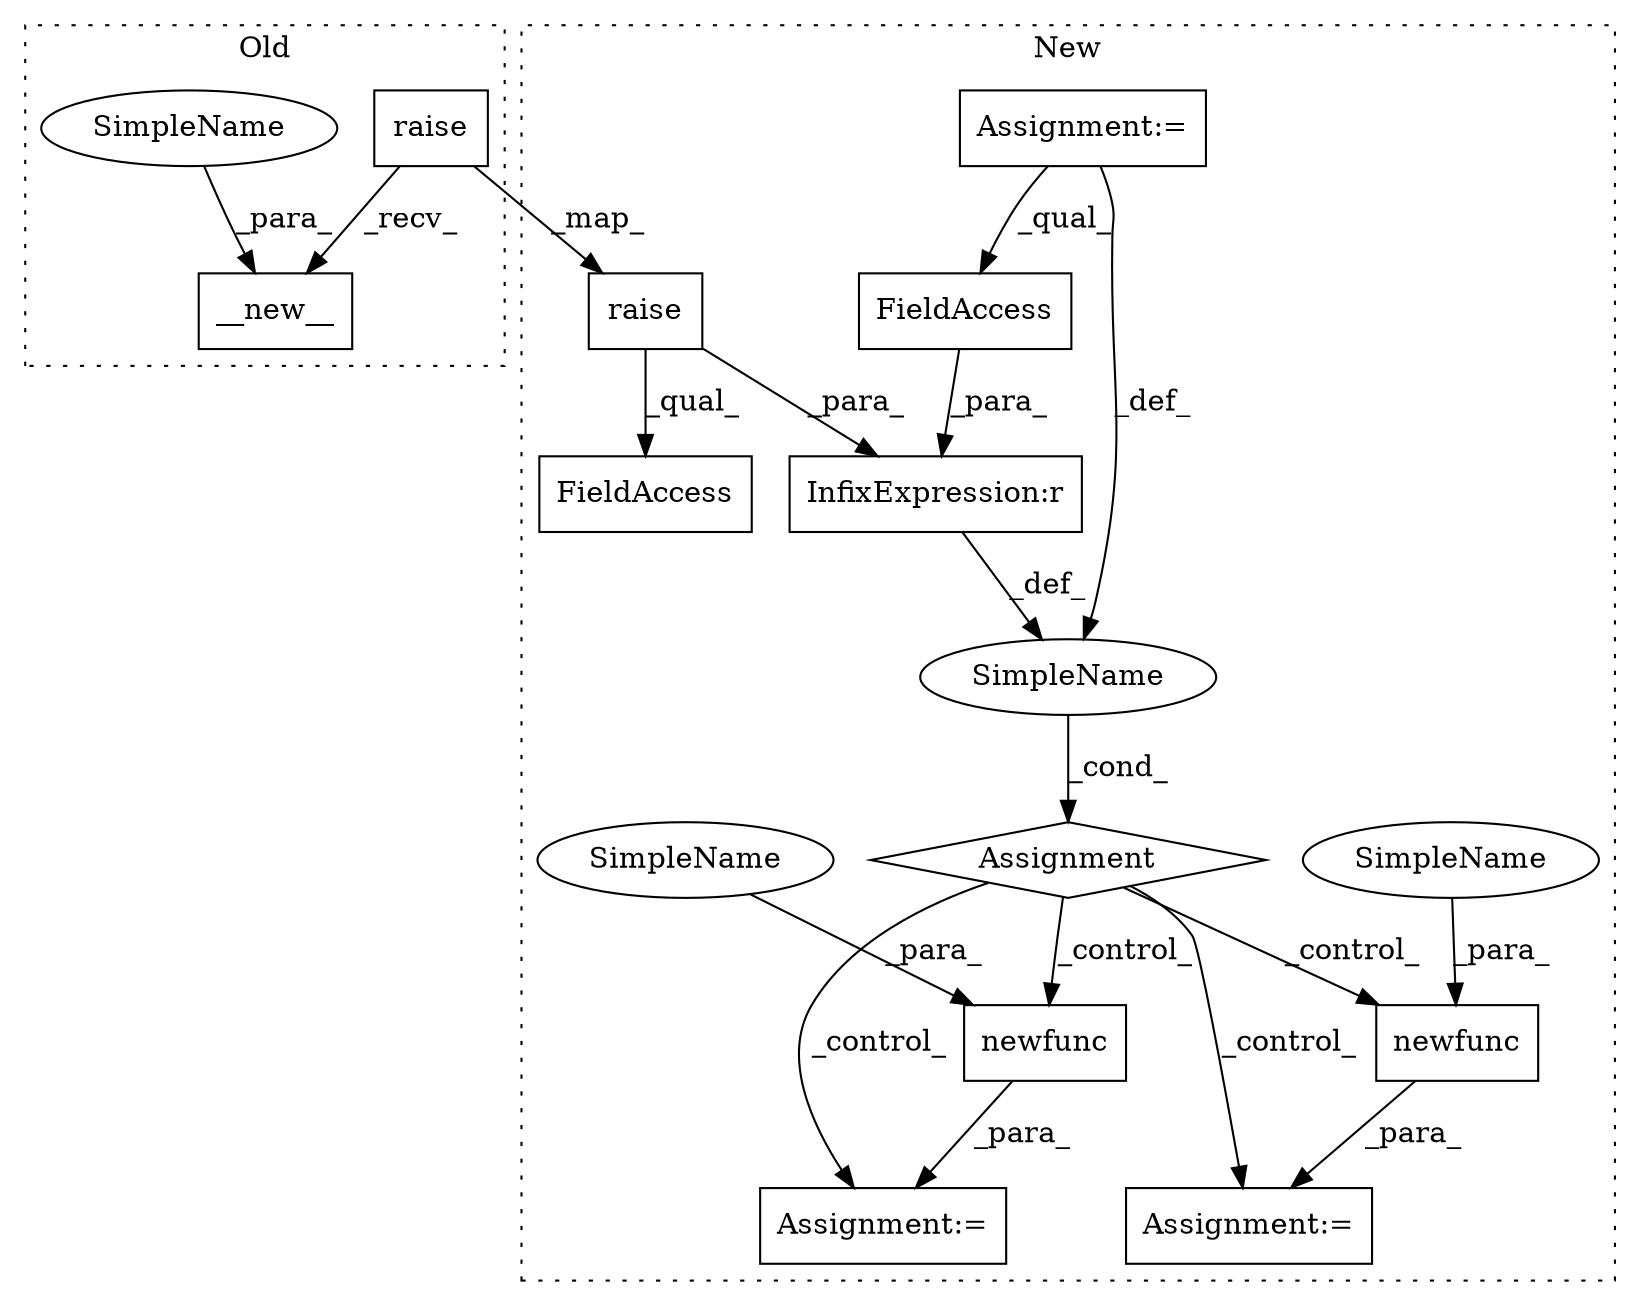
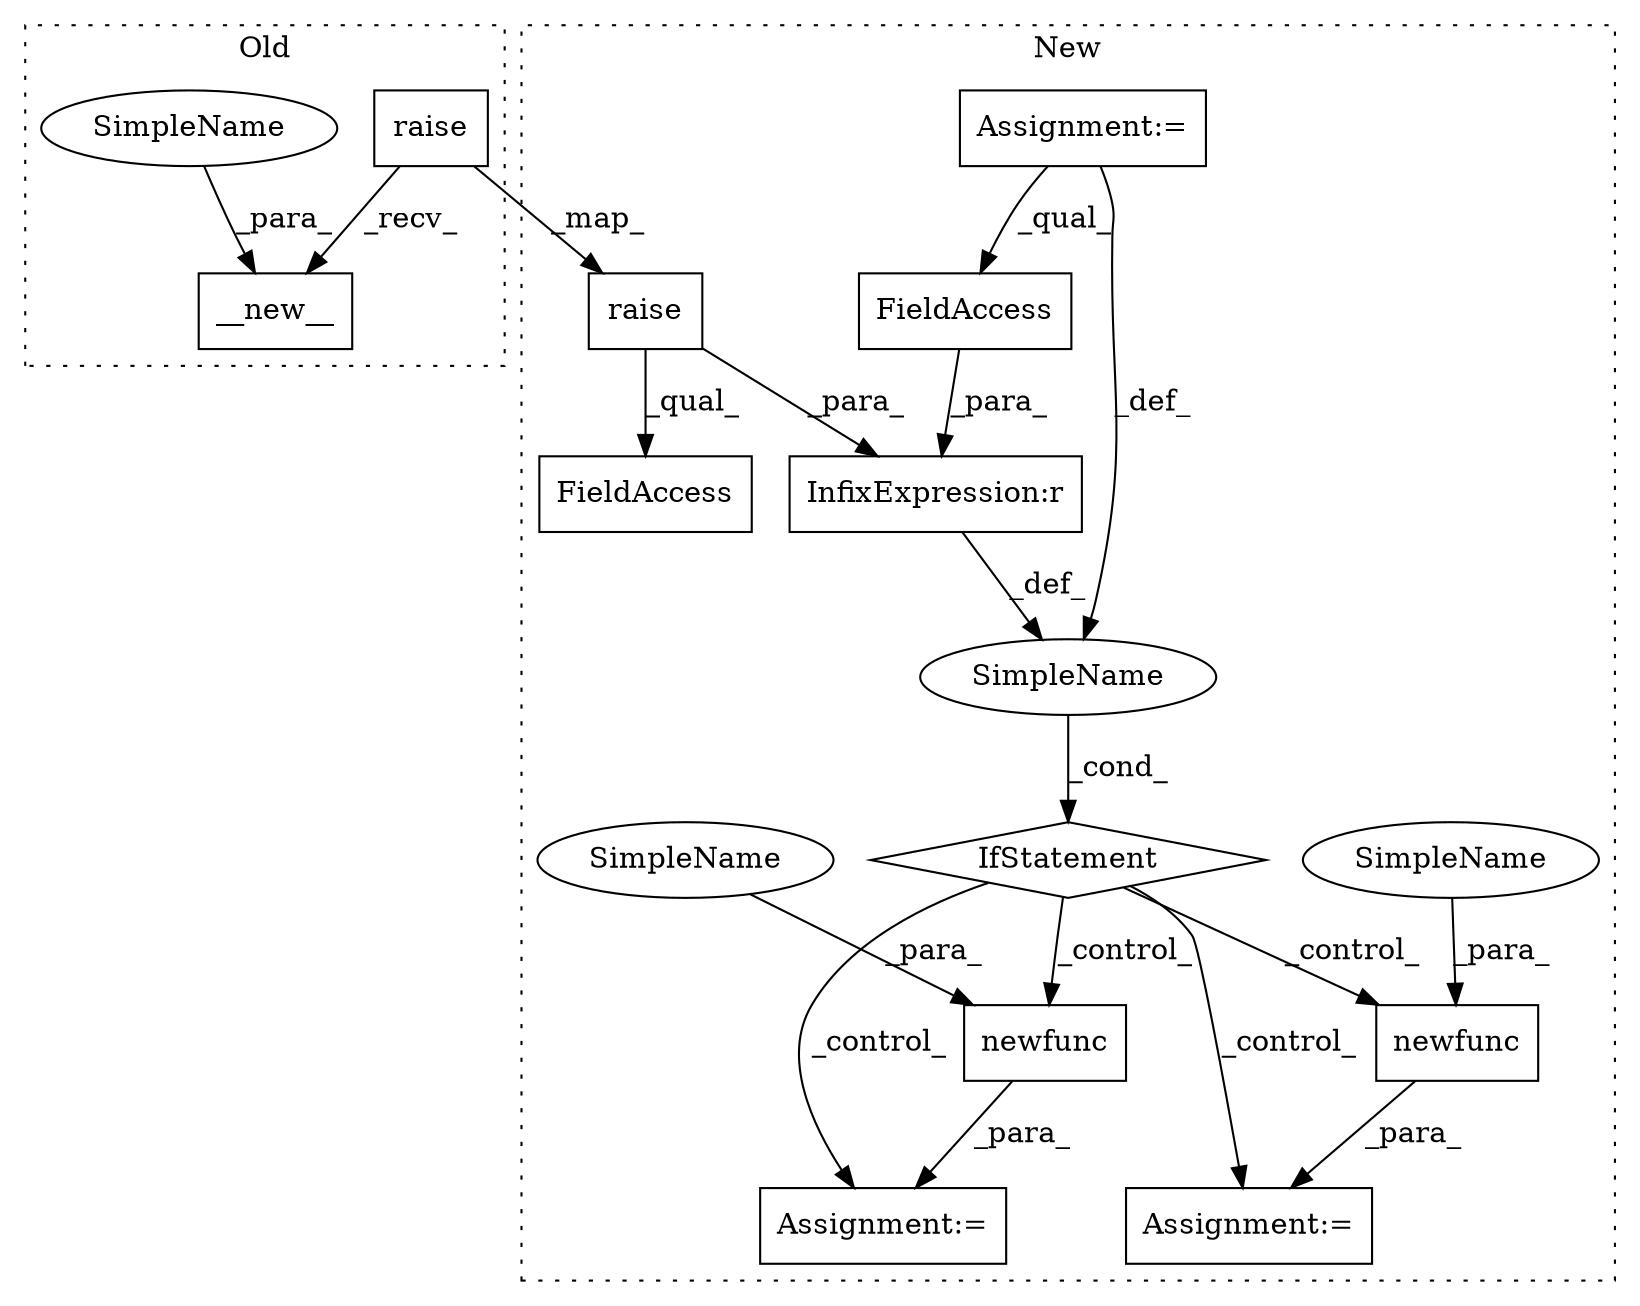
(1068, 860) -> (1068, 860)
